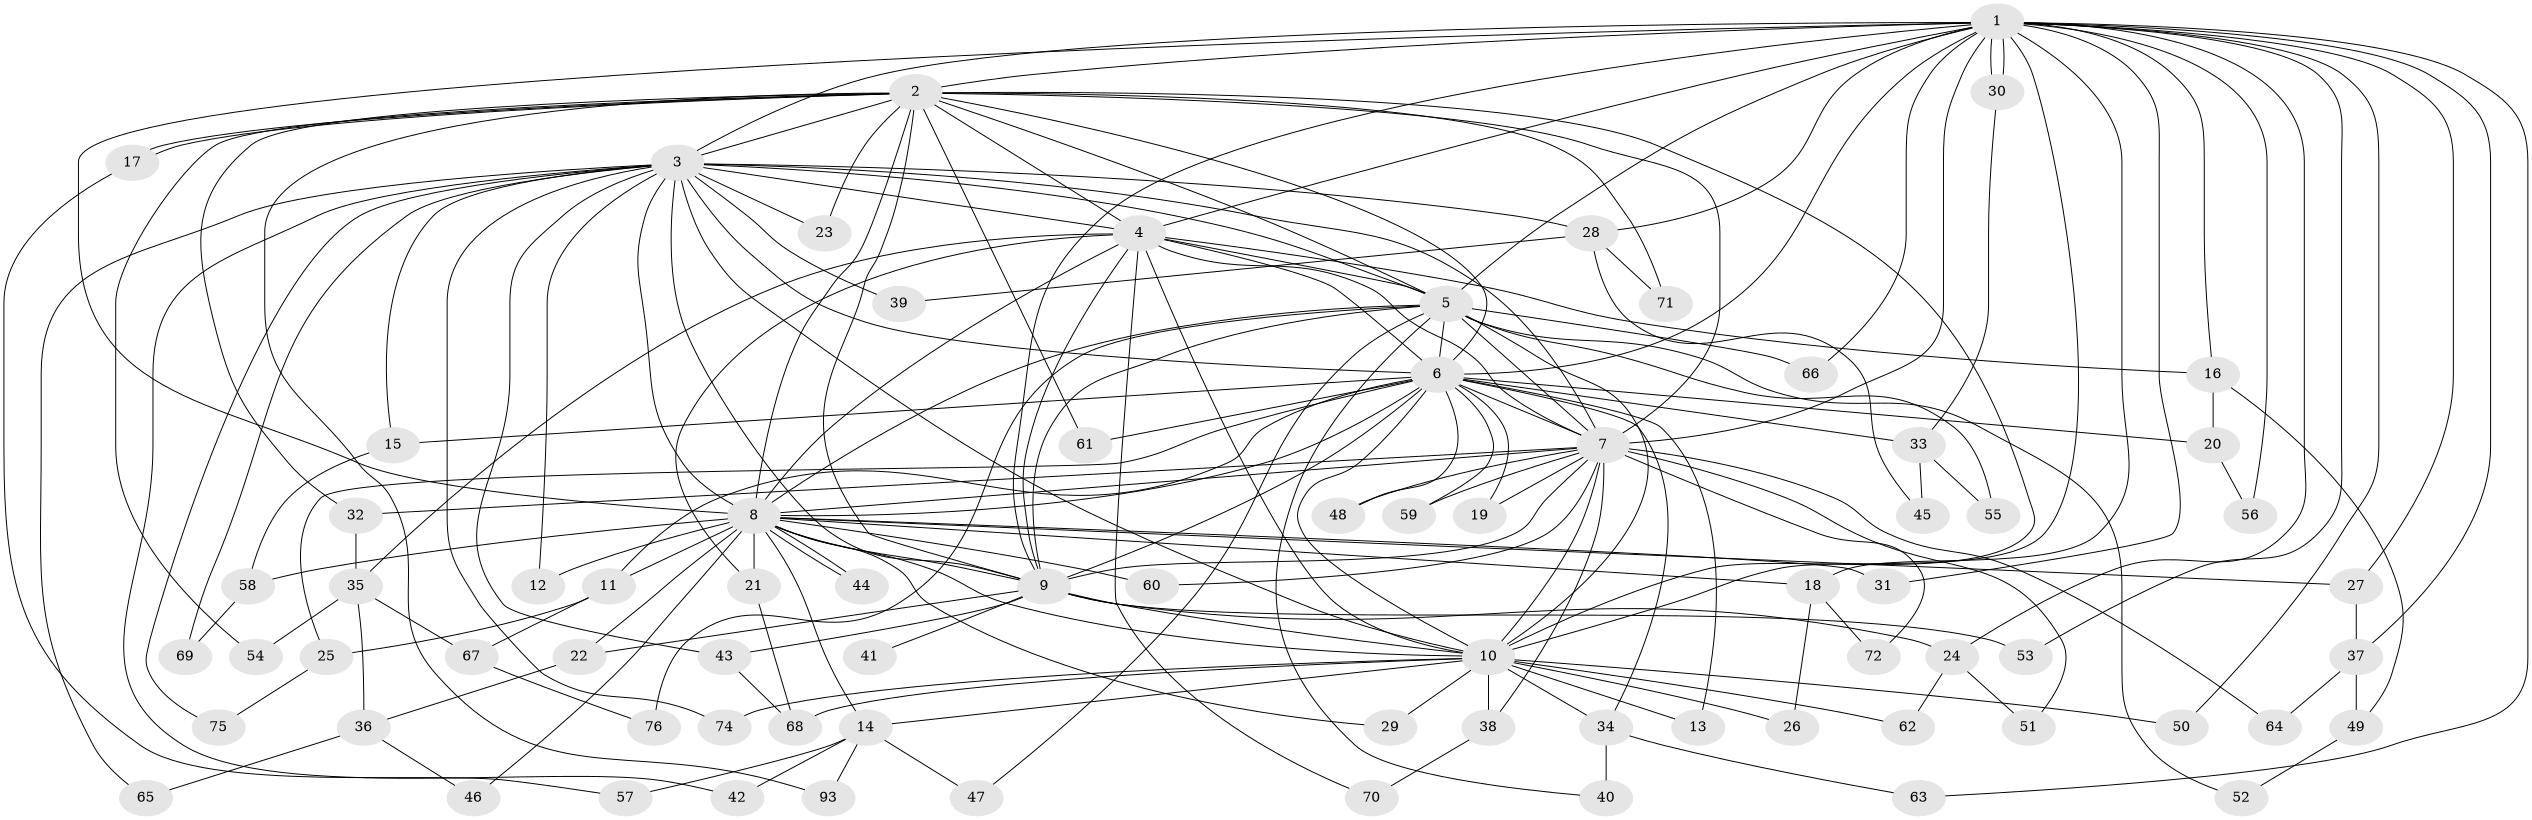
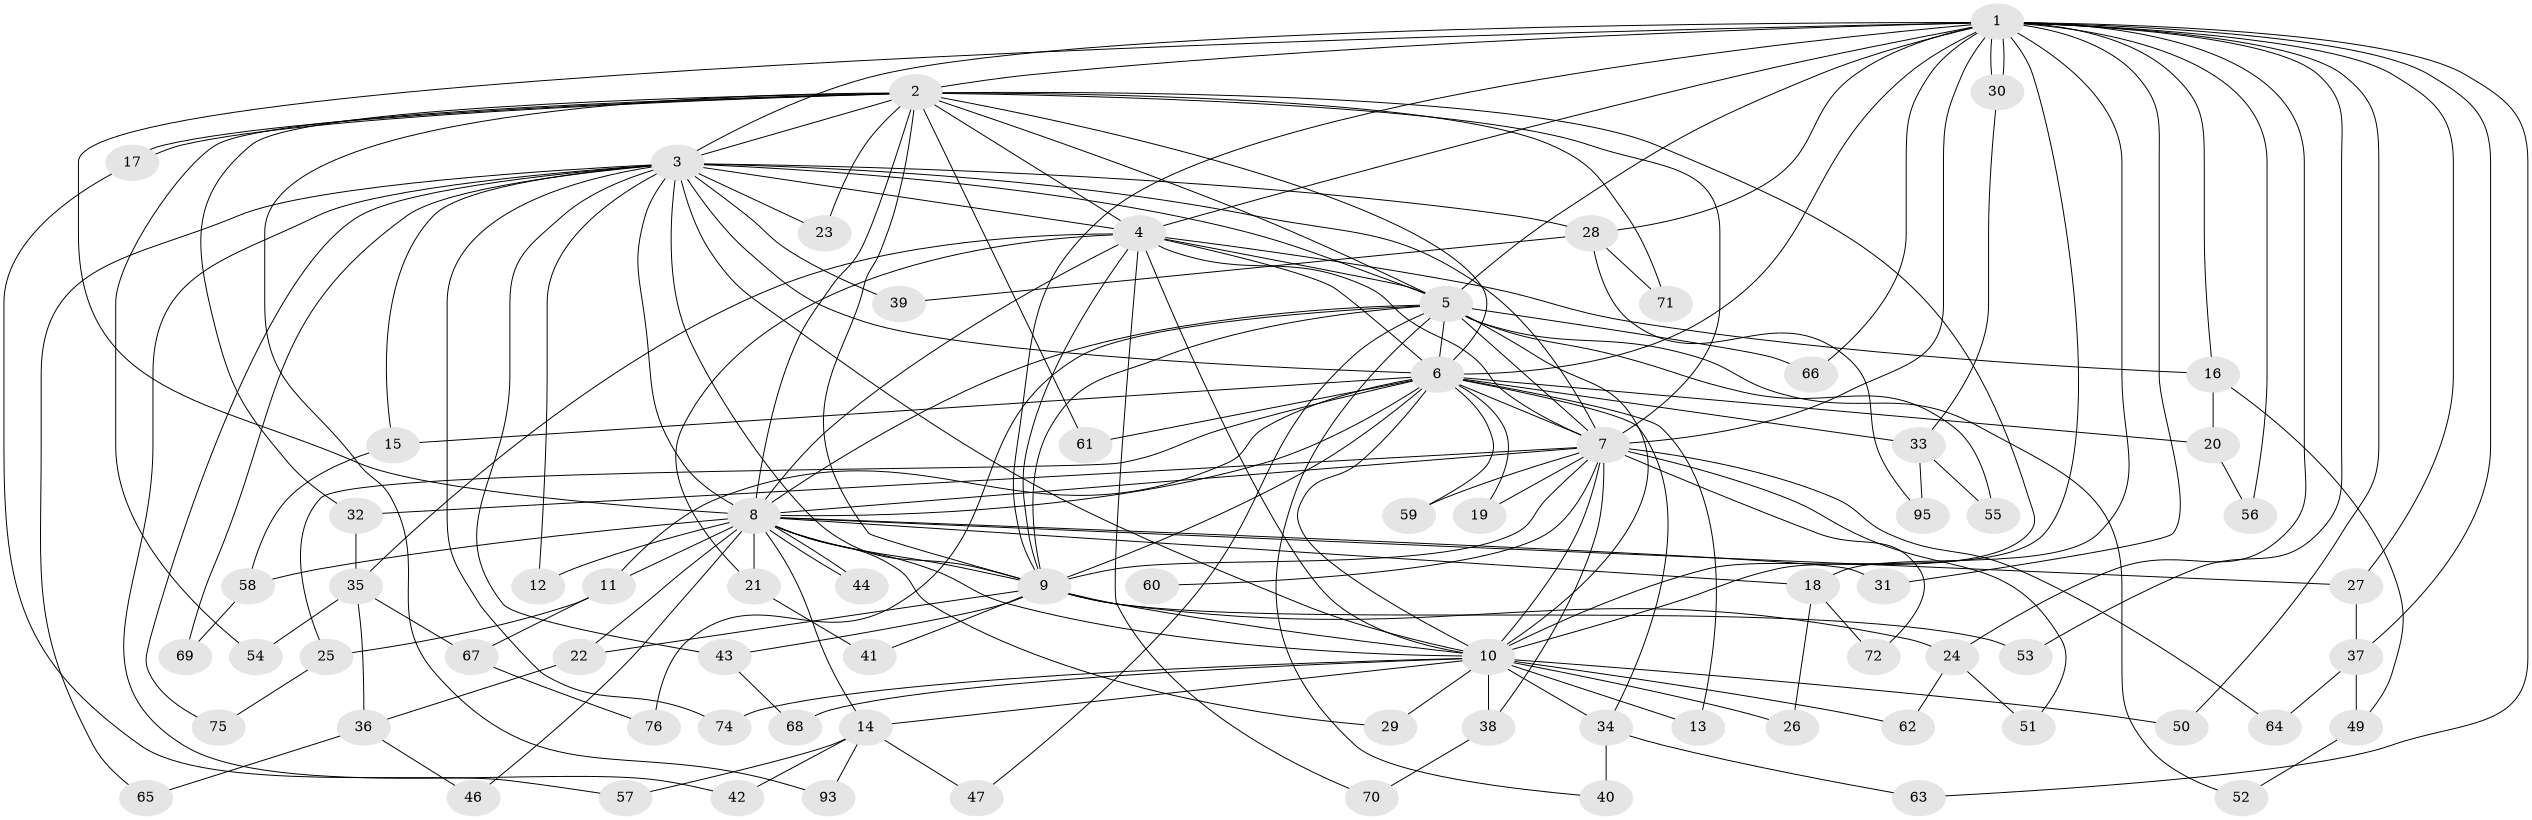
(1338, 516) -> none
(1923, 516) -> (1923, 516)
(946, 545) -> none
(775, 657) -> (822, 627)
